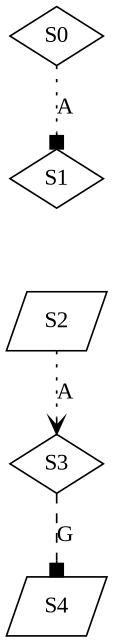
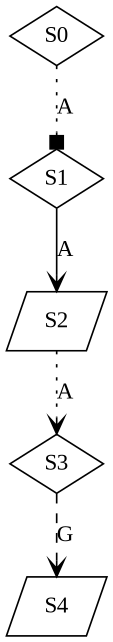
none -> (57, 242)
(57, 527) -> (57, 527)
